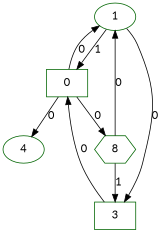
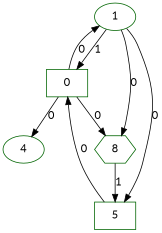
(115, 87) -> (131, 79)
(115, 216) -> (115, 216)
